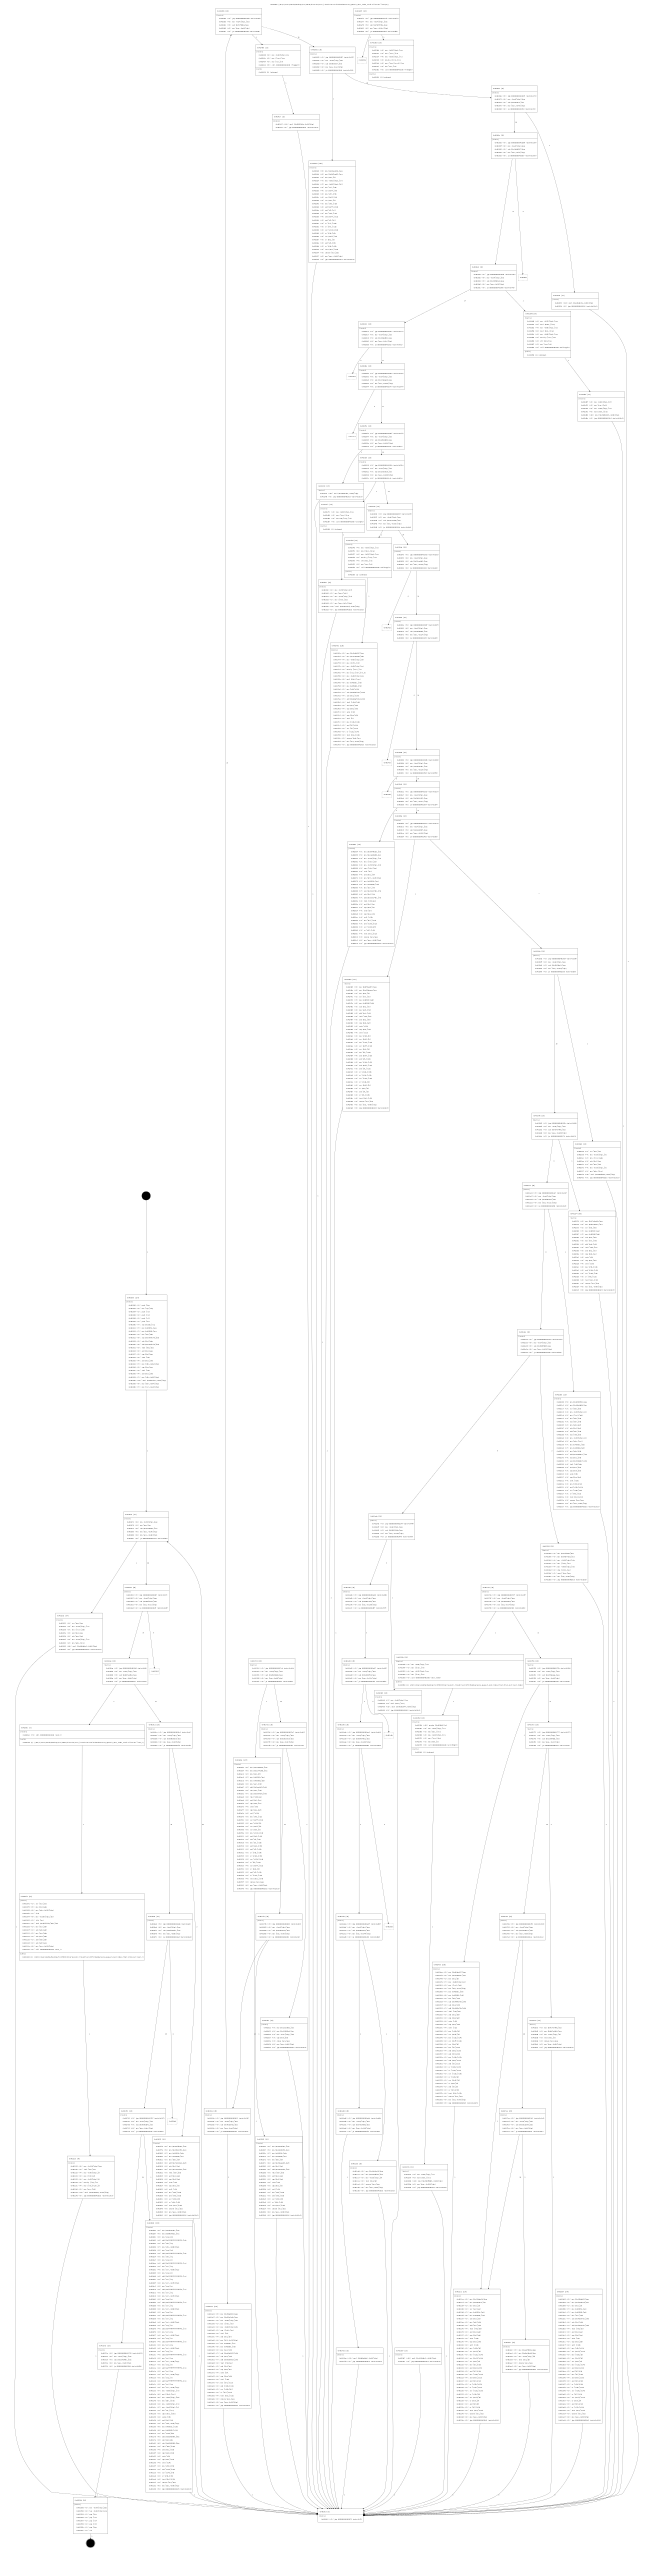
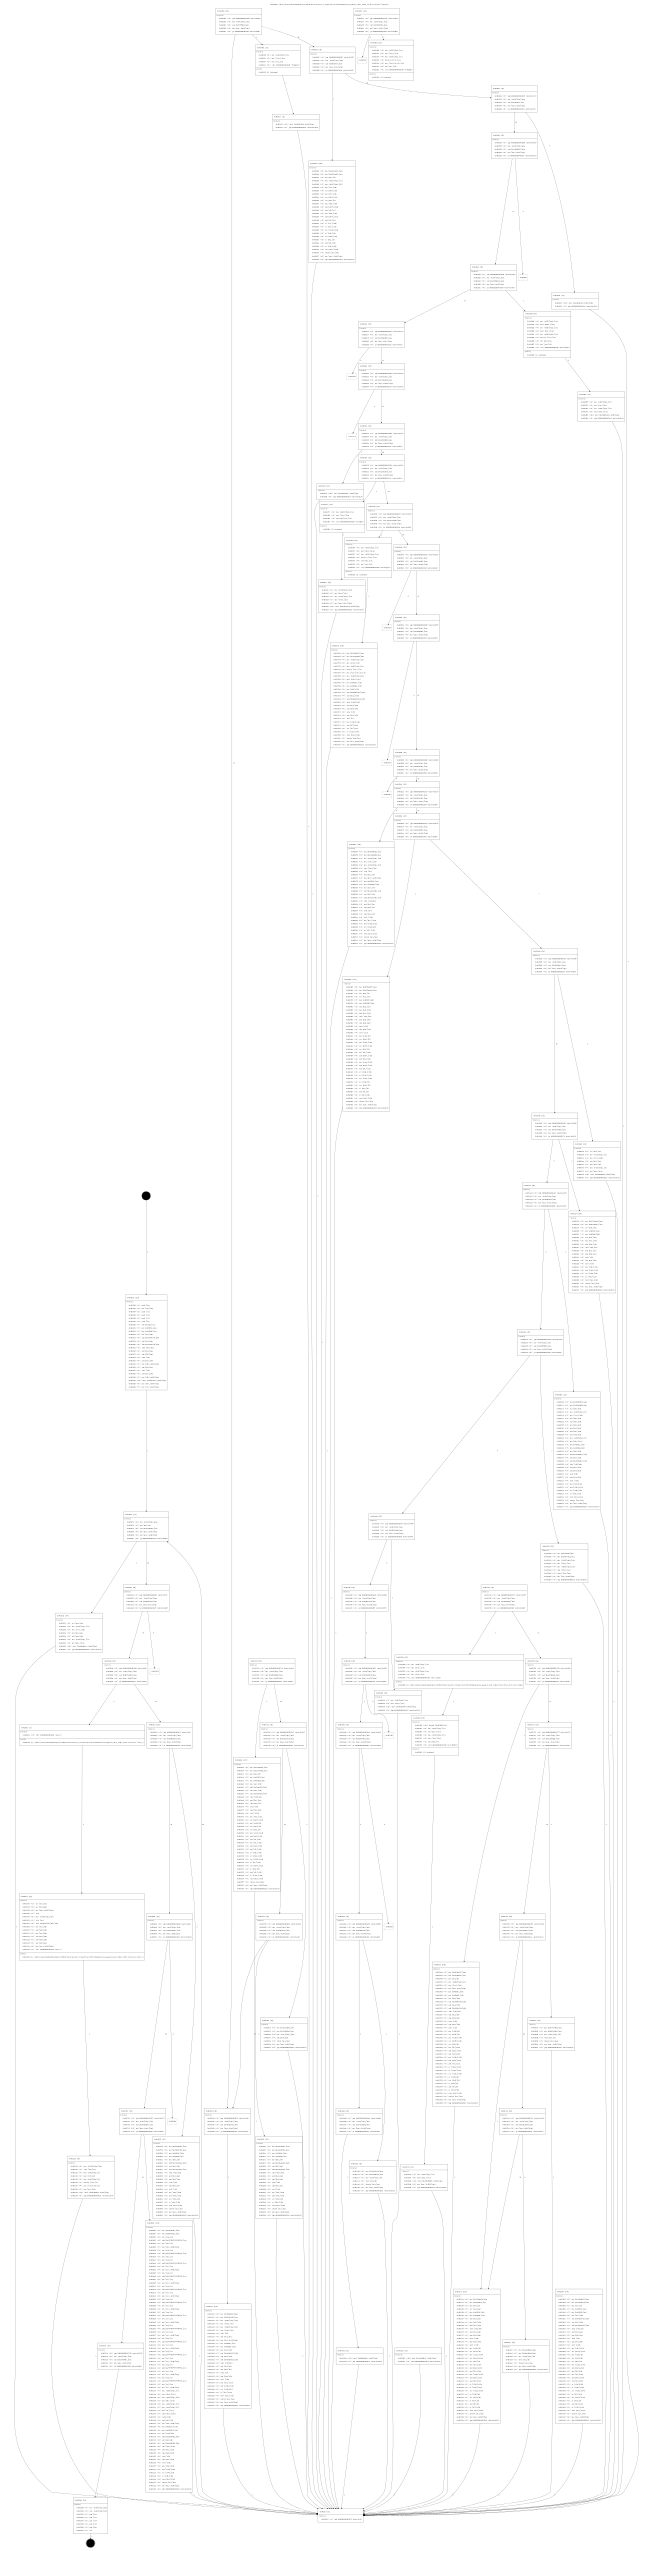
(226, 1071) -> (232, 1071)
